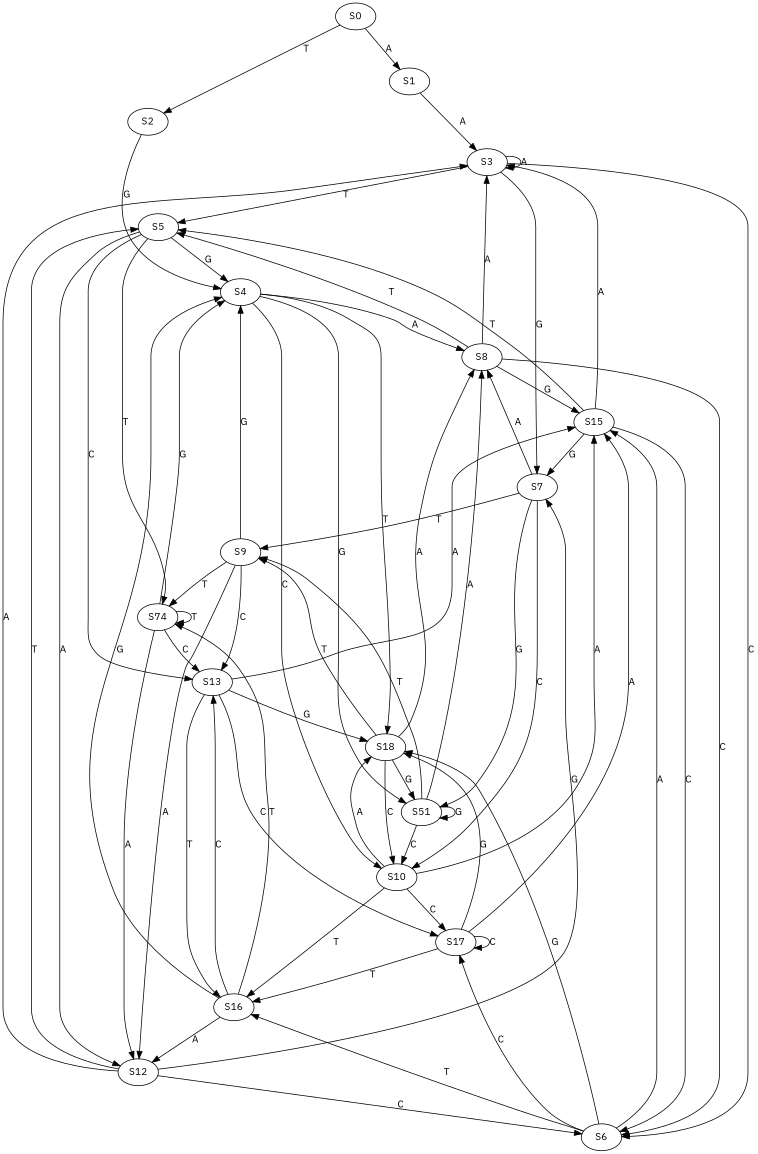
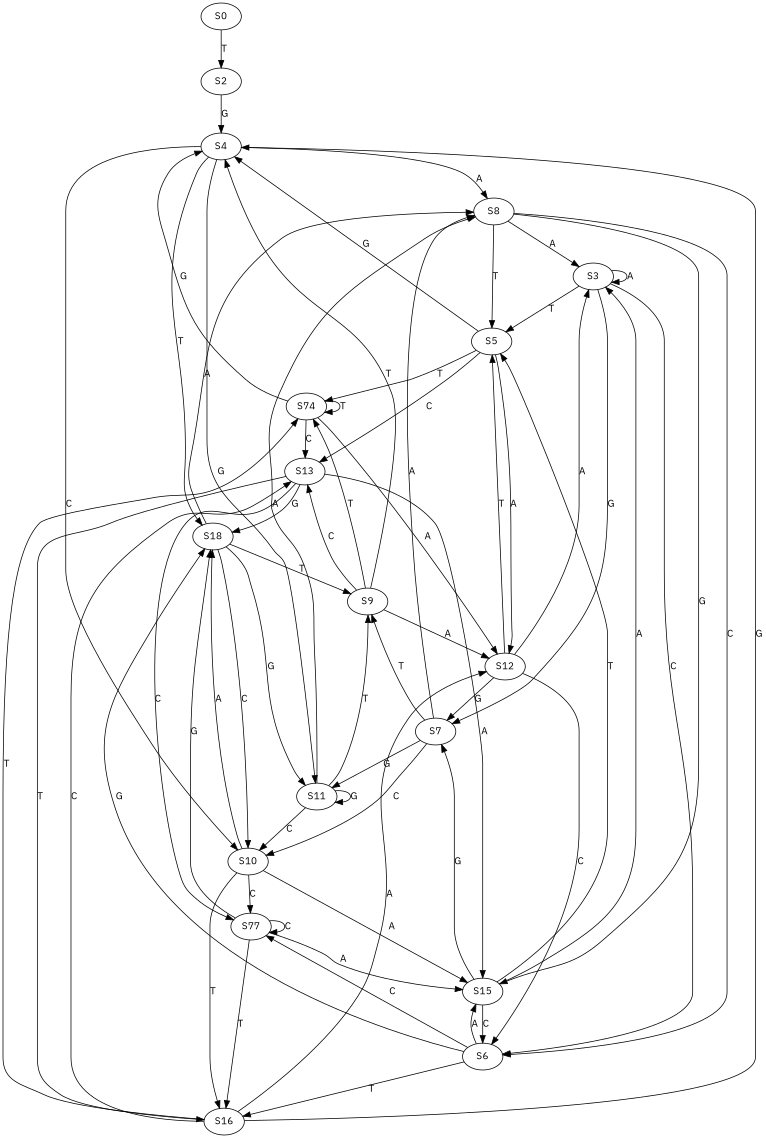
(409, 81) -> none
(244, 422) -> (389, 374)
(421, 812) -> (317, 797)
(456, 942) -> (251, 927)
